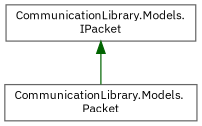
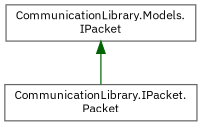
(101, 103) -> (101, 103)
